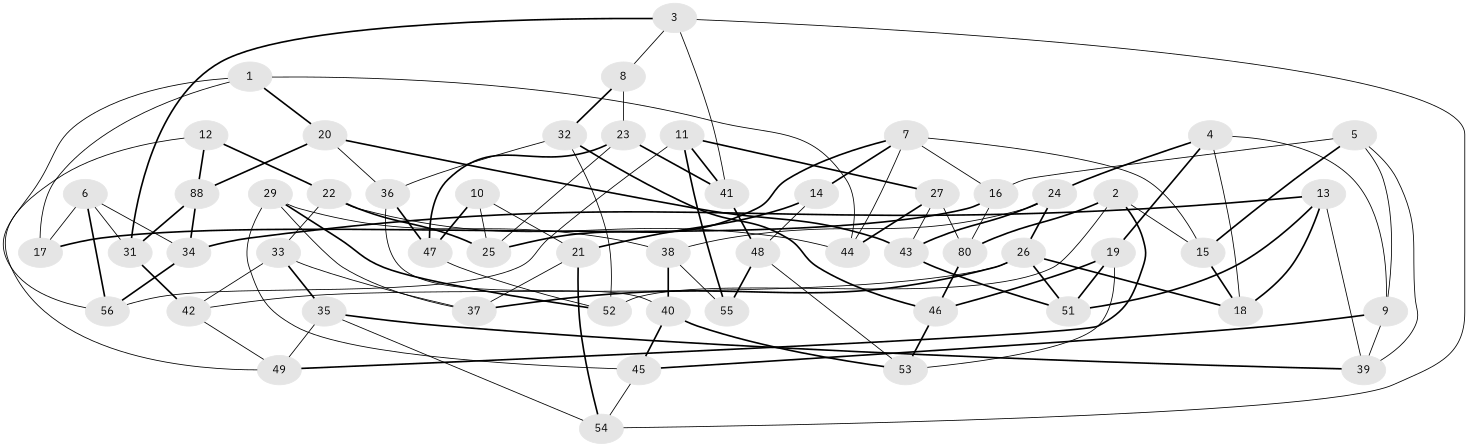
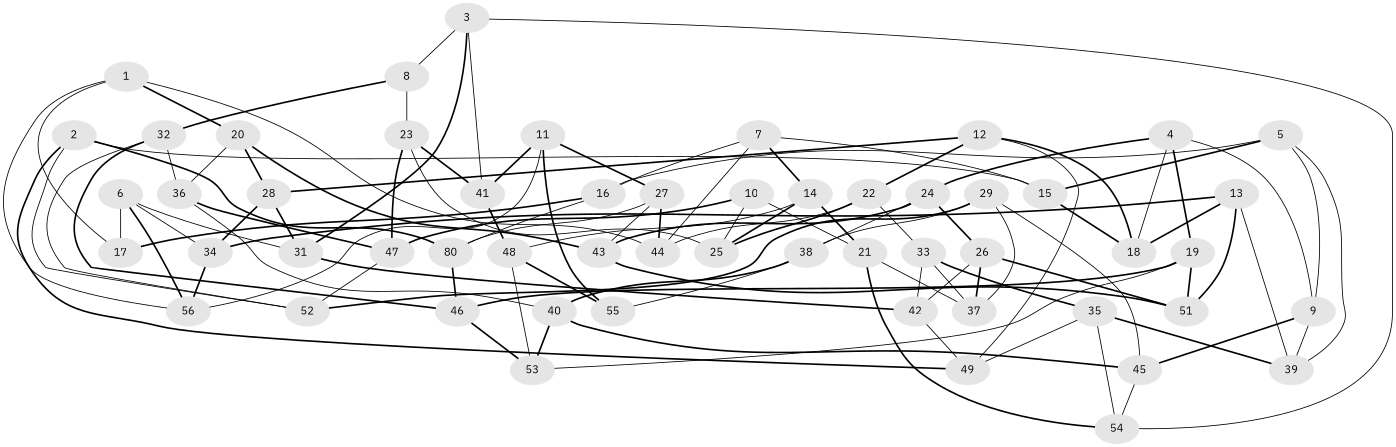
(197, 194) -> (269, 194)
(764, 204) -> (753, 230)
(1132, 282) -> (1084, 167)
